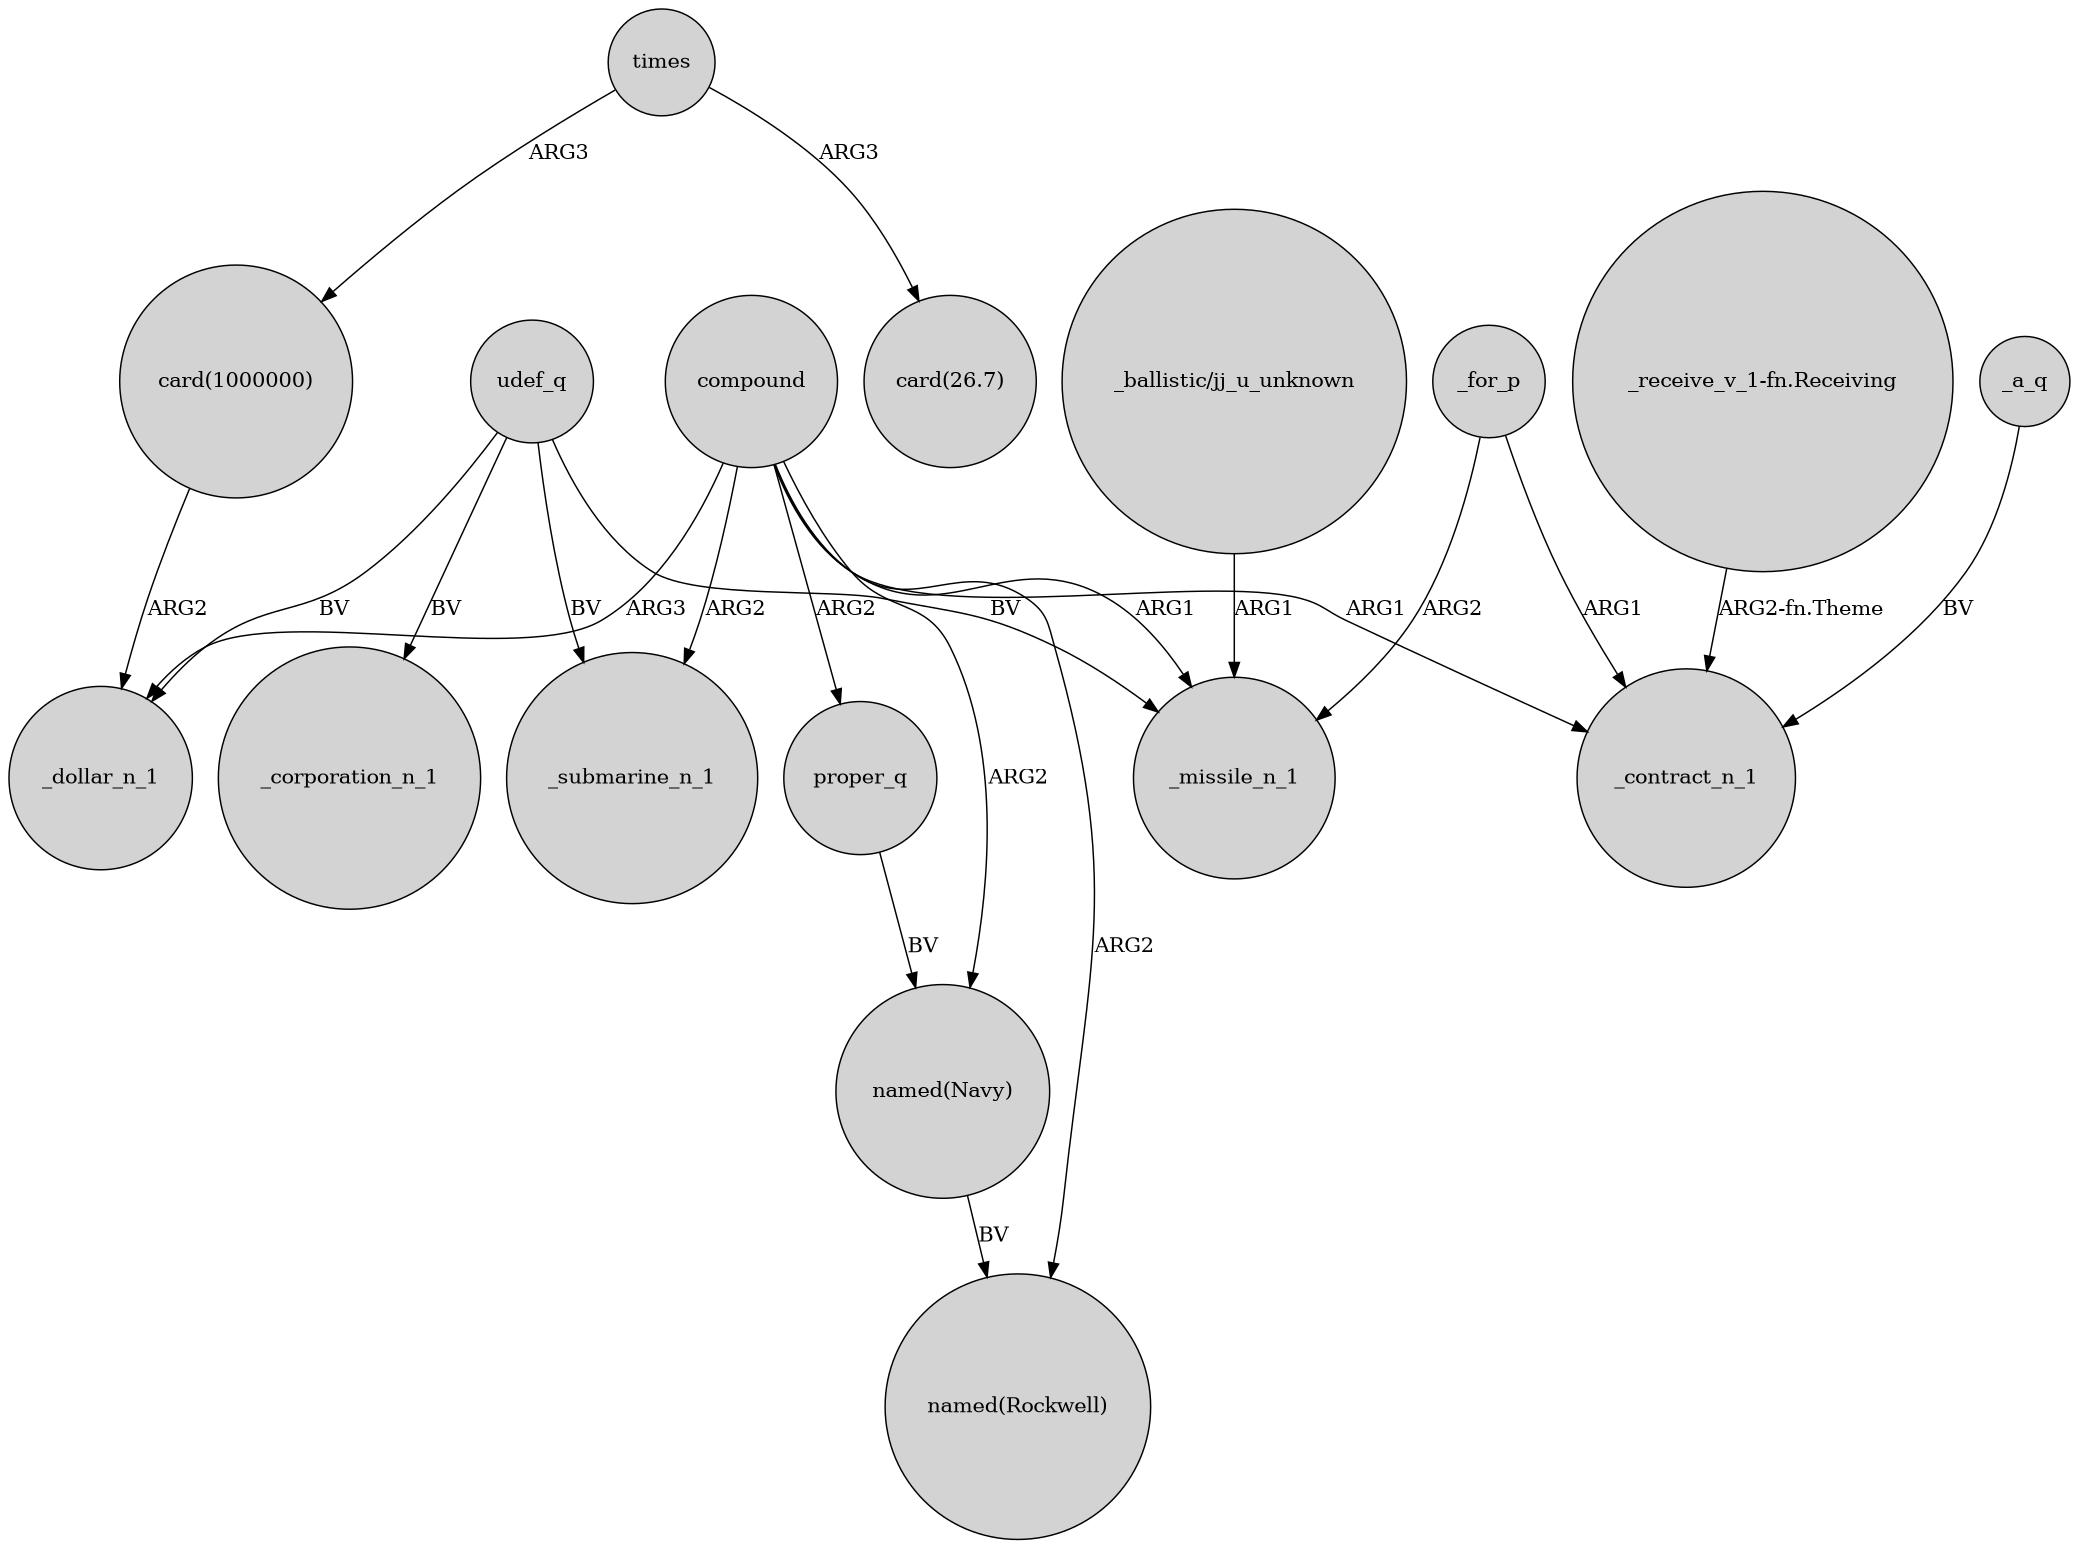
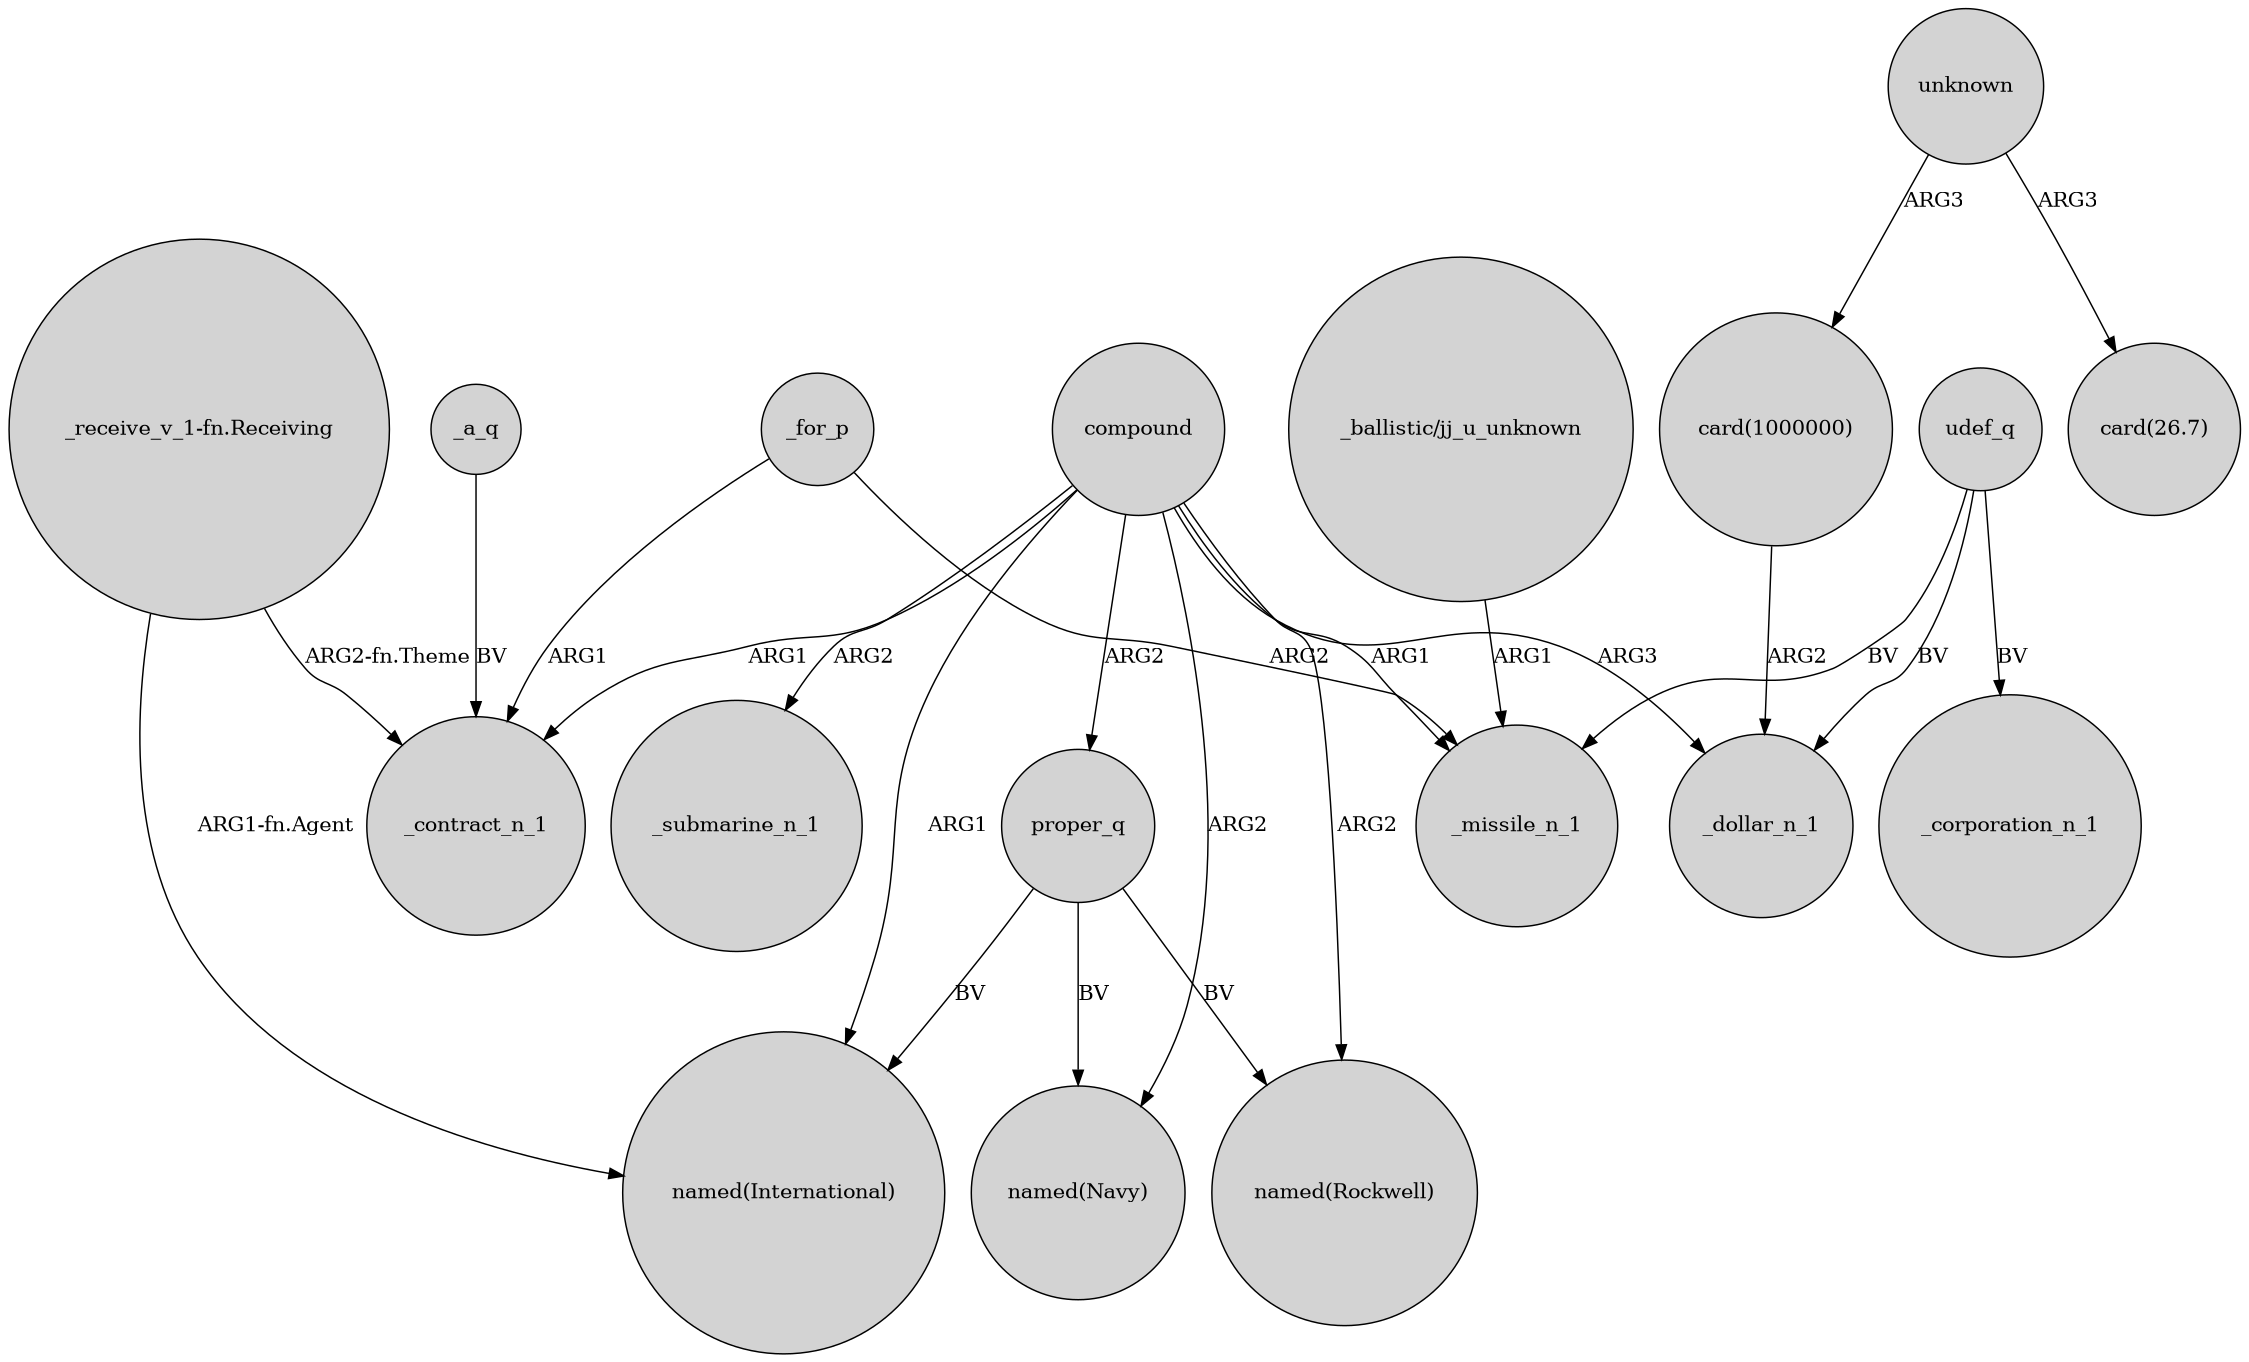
(662, 62) -> (1966, 86)
(554, 546) -> none
none -> (784, 1193)
(976, 1229) -> (1183, 971)
